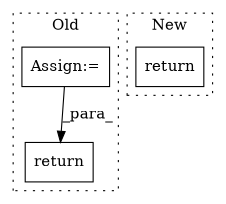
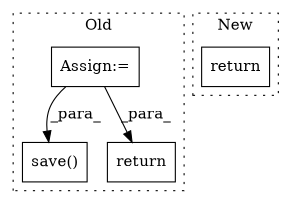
none -> (55, 162)
